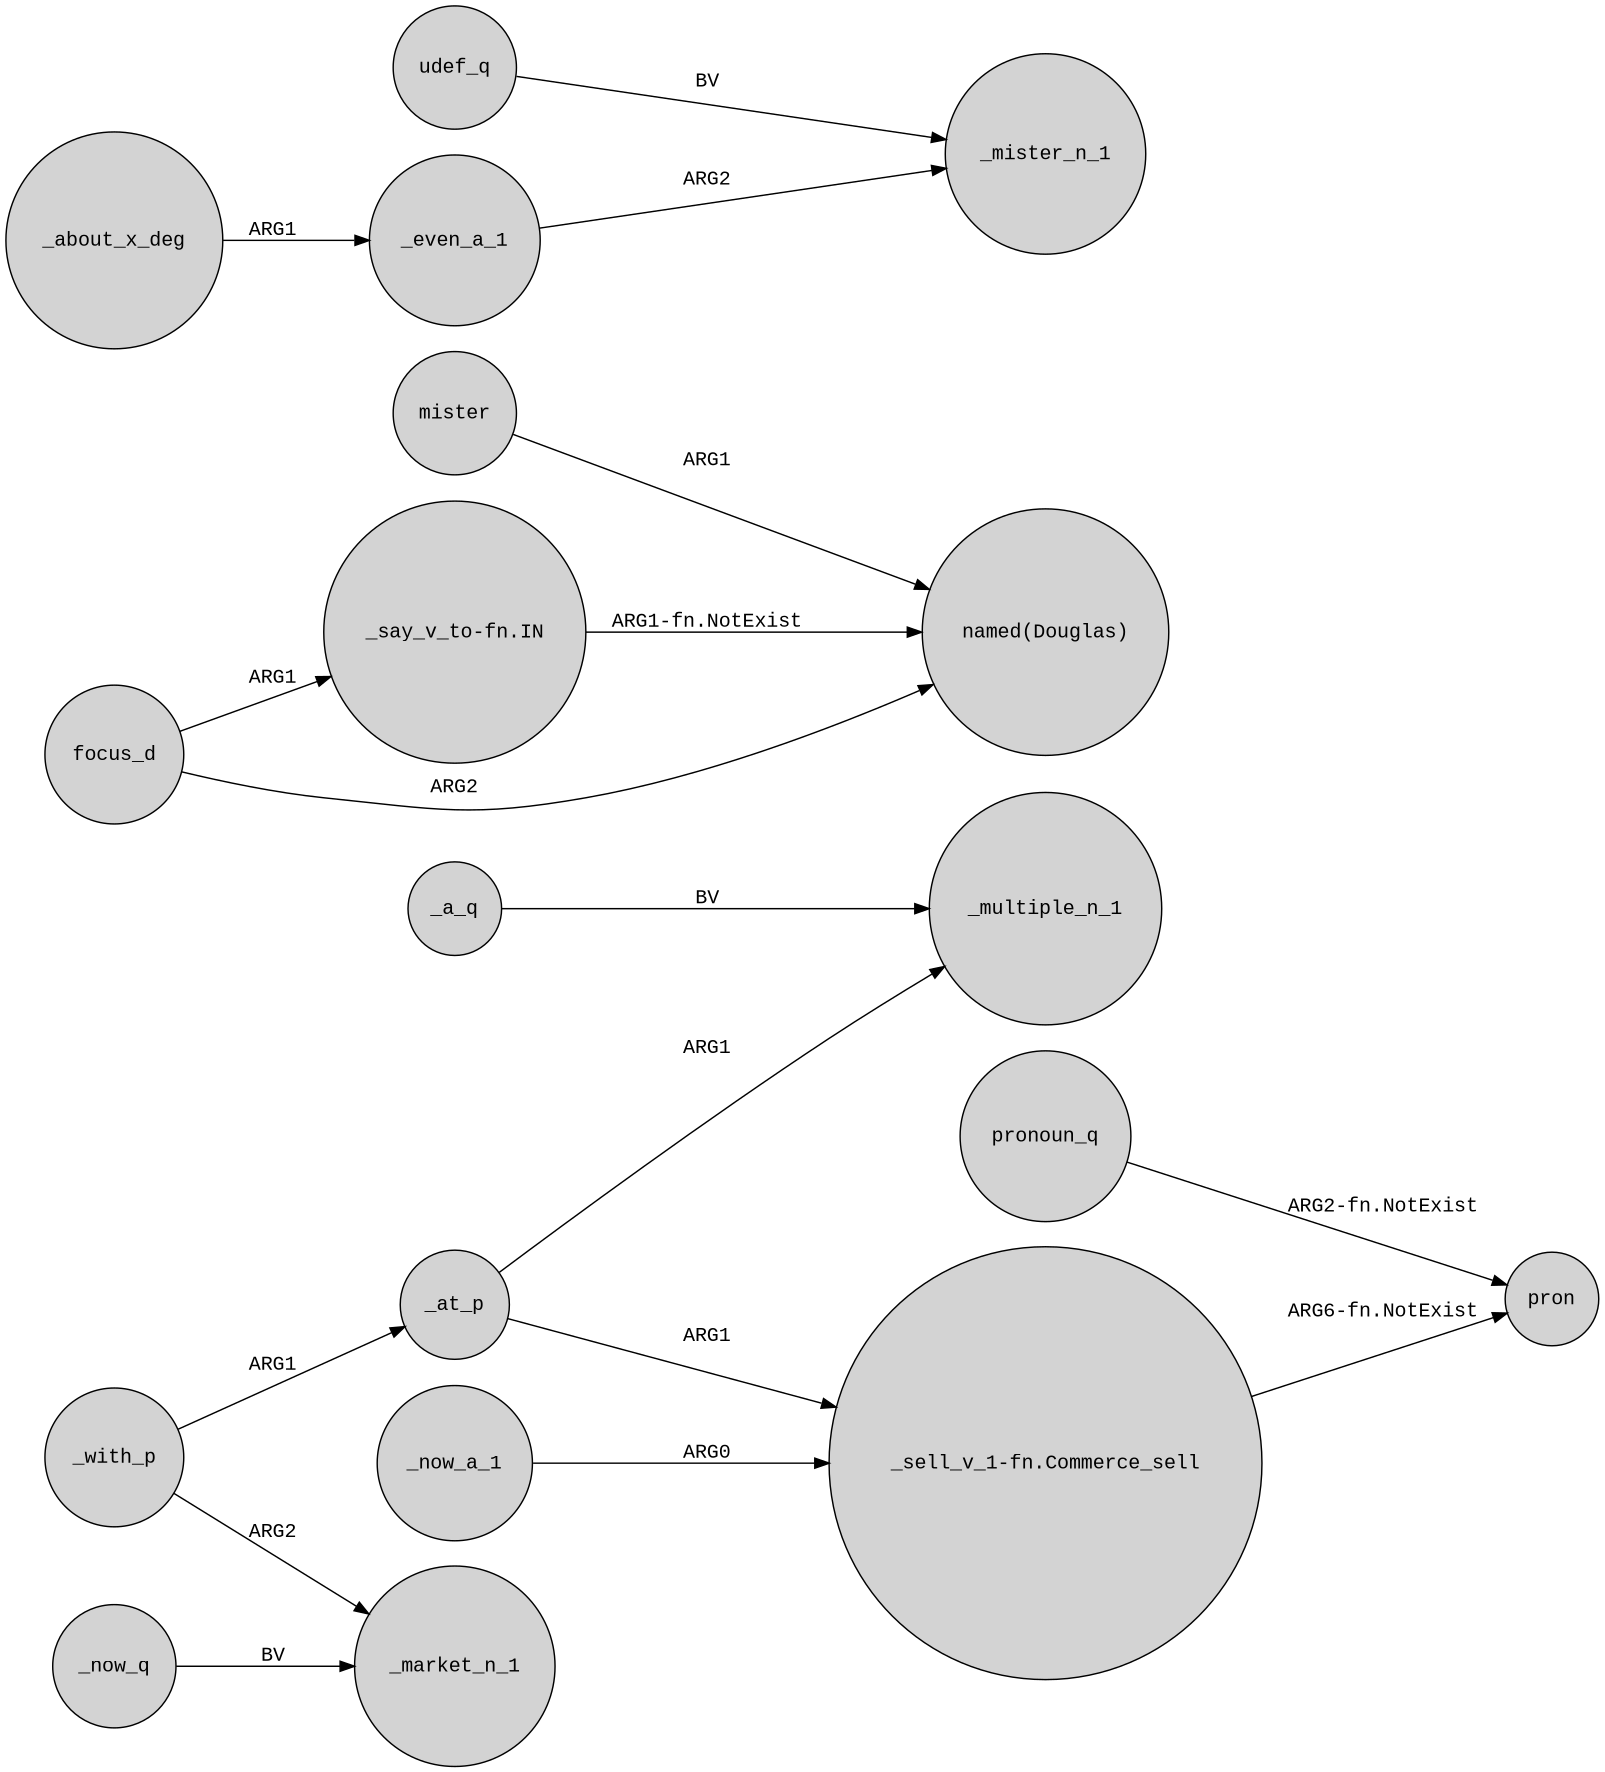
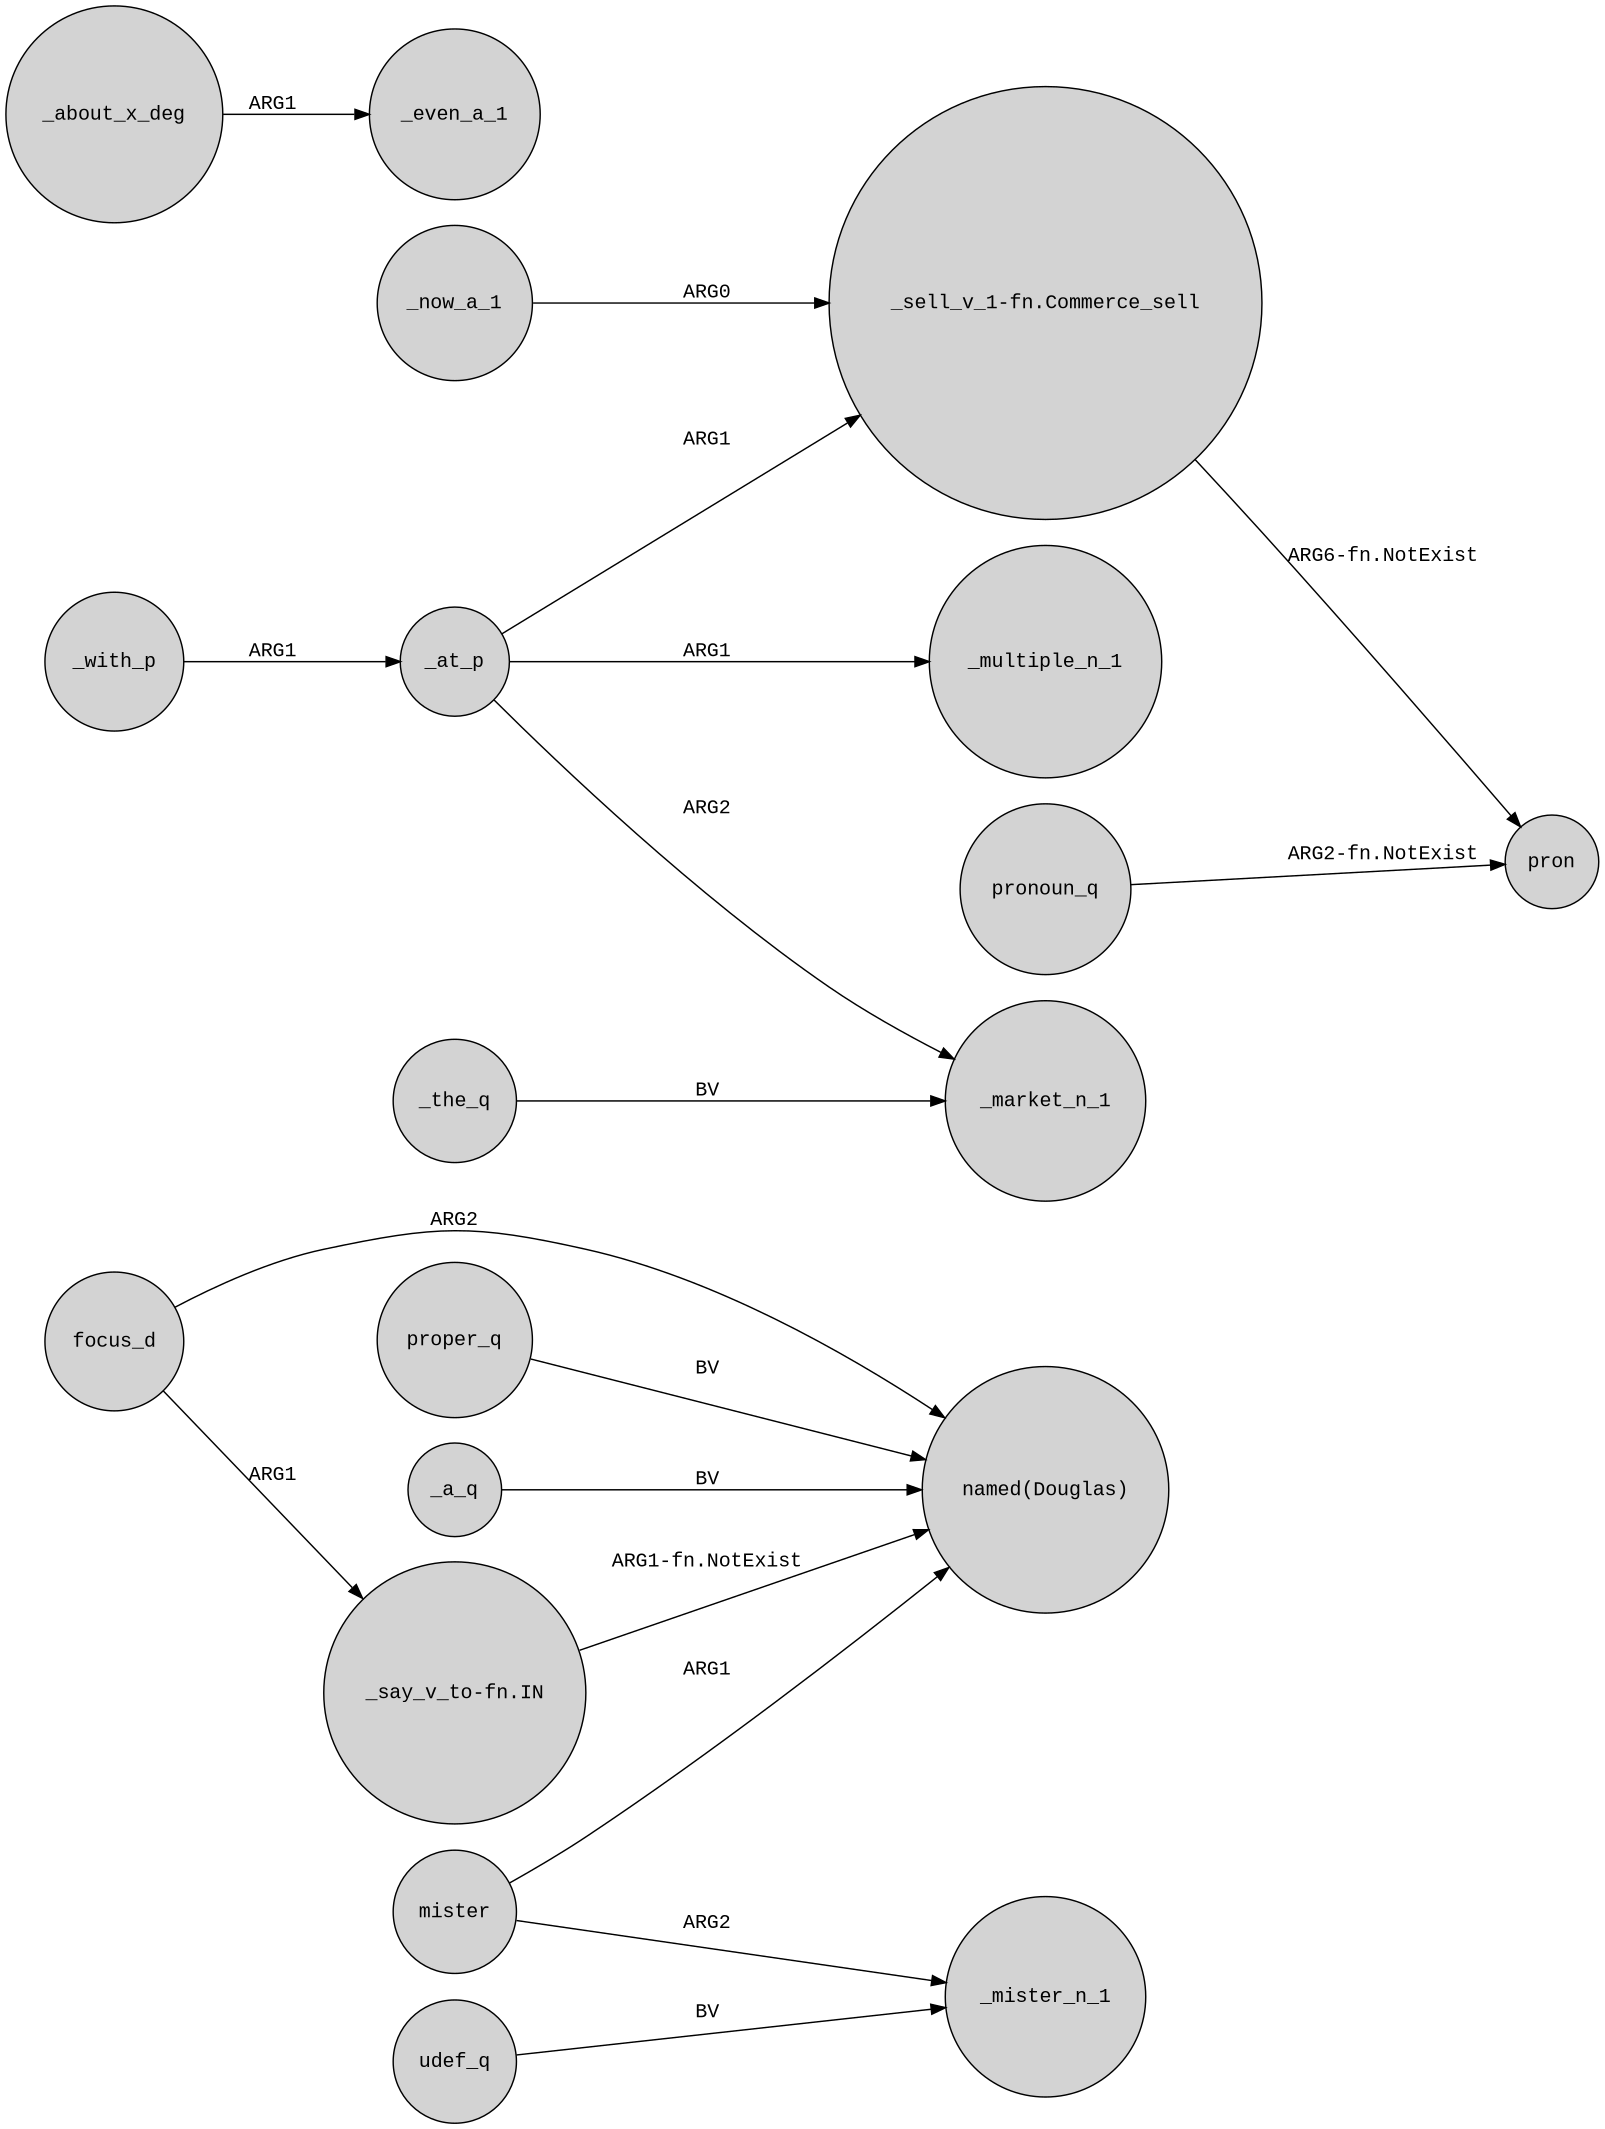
(736, 199) -> (724, 1951)
(708, 909) -> (705, 1490)
none -> (455, 1340)
(265, 1550) -> (705, 892)
(114, 1666) -> (455, 1101)
